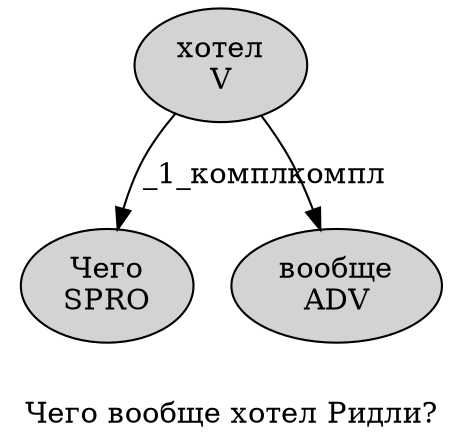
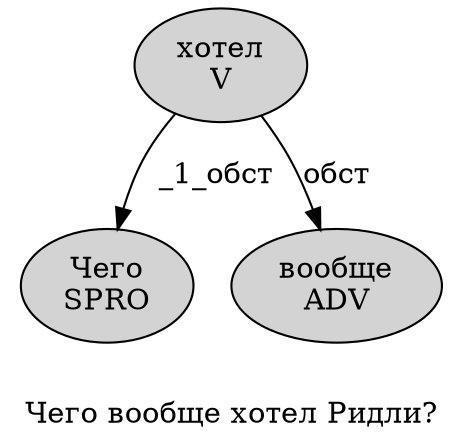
(217, 176) -> (217, 176)
(337, 176) -> (337, 176)
